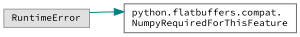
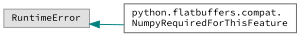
(102, 12) -> (112, 25)
